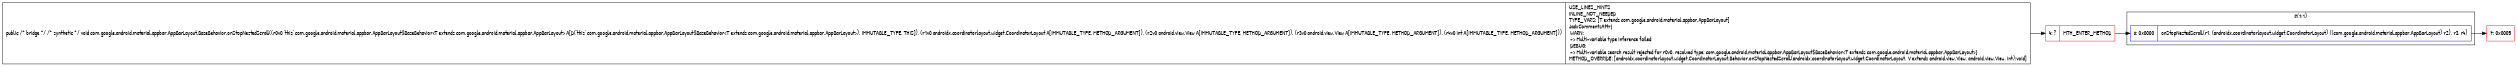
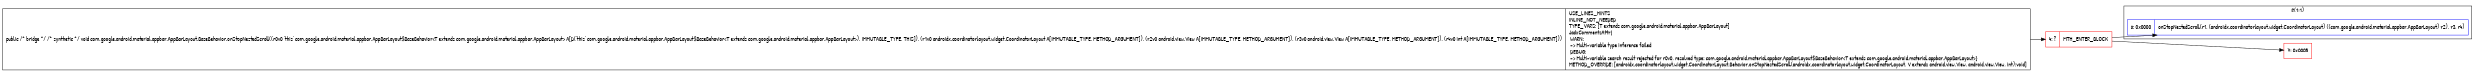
(2087, 33) -> (2086, 39)
(2477, 33) -> (2196, 46)
